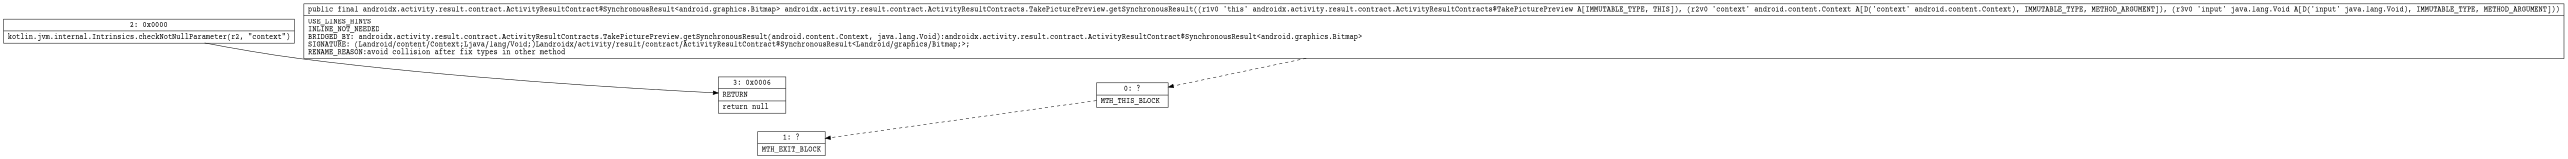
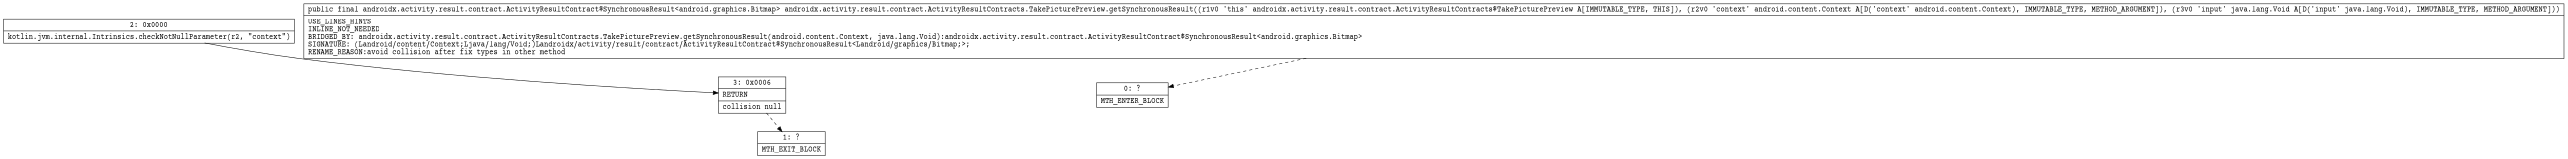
(1130, 101) -> (1132, 101)
(746, 107) -> (752, 107)
(963, 119) -> (773, 120)
